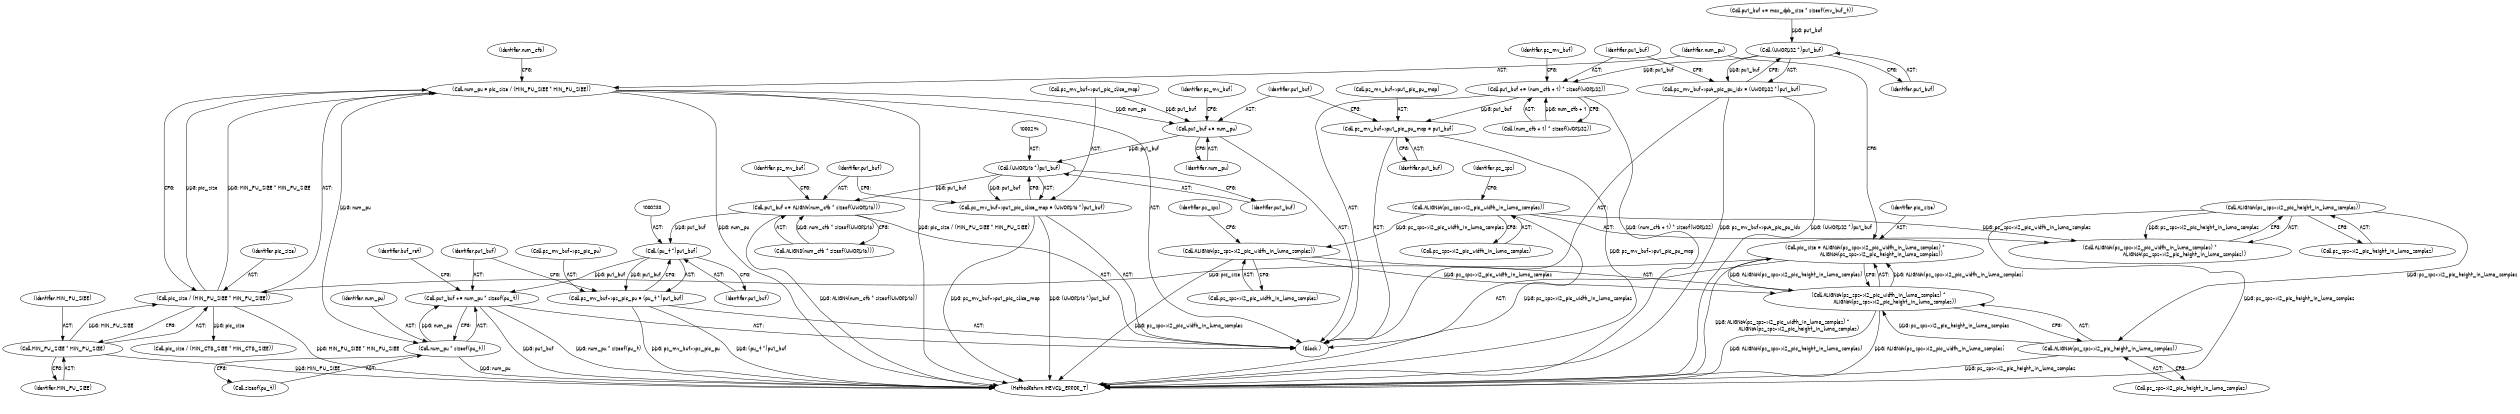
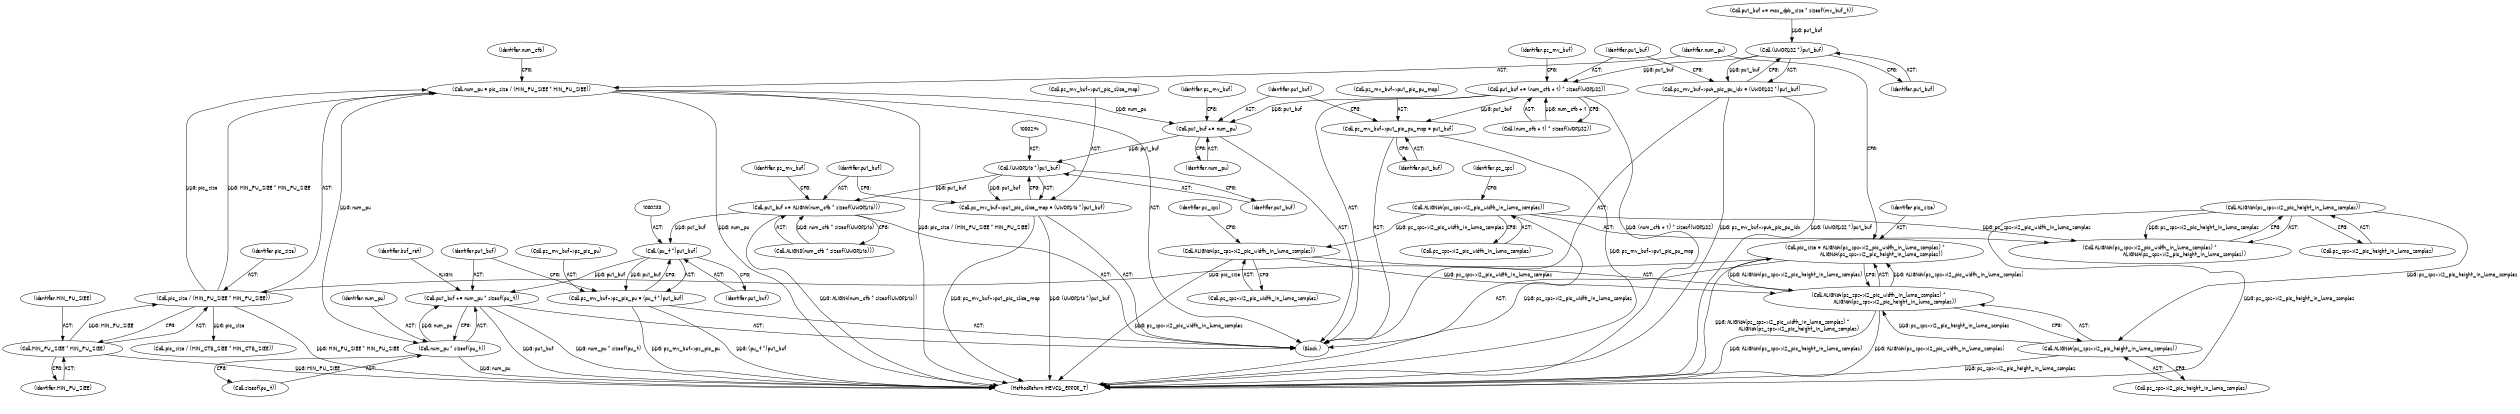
(203, 100) -> none
(1153, 108) -> (1348, 99)
(447, 275) -> (447, 275)
